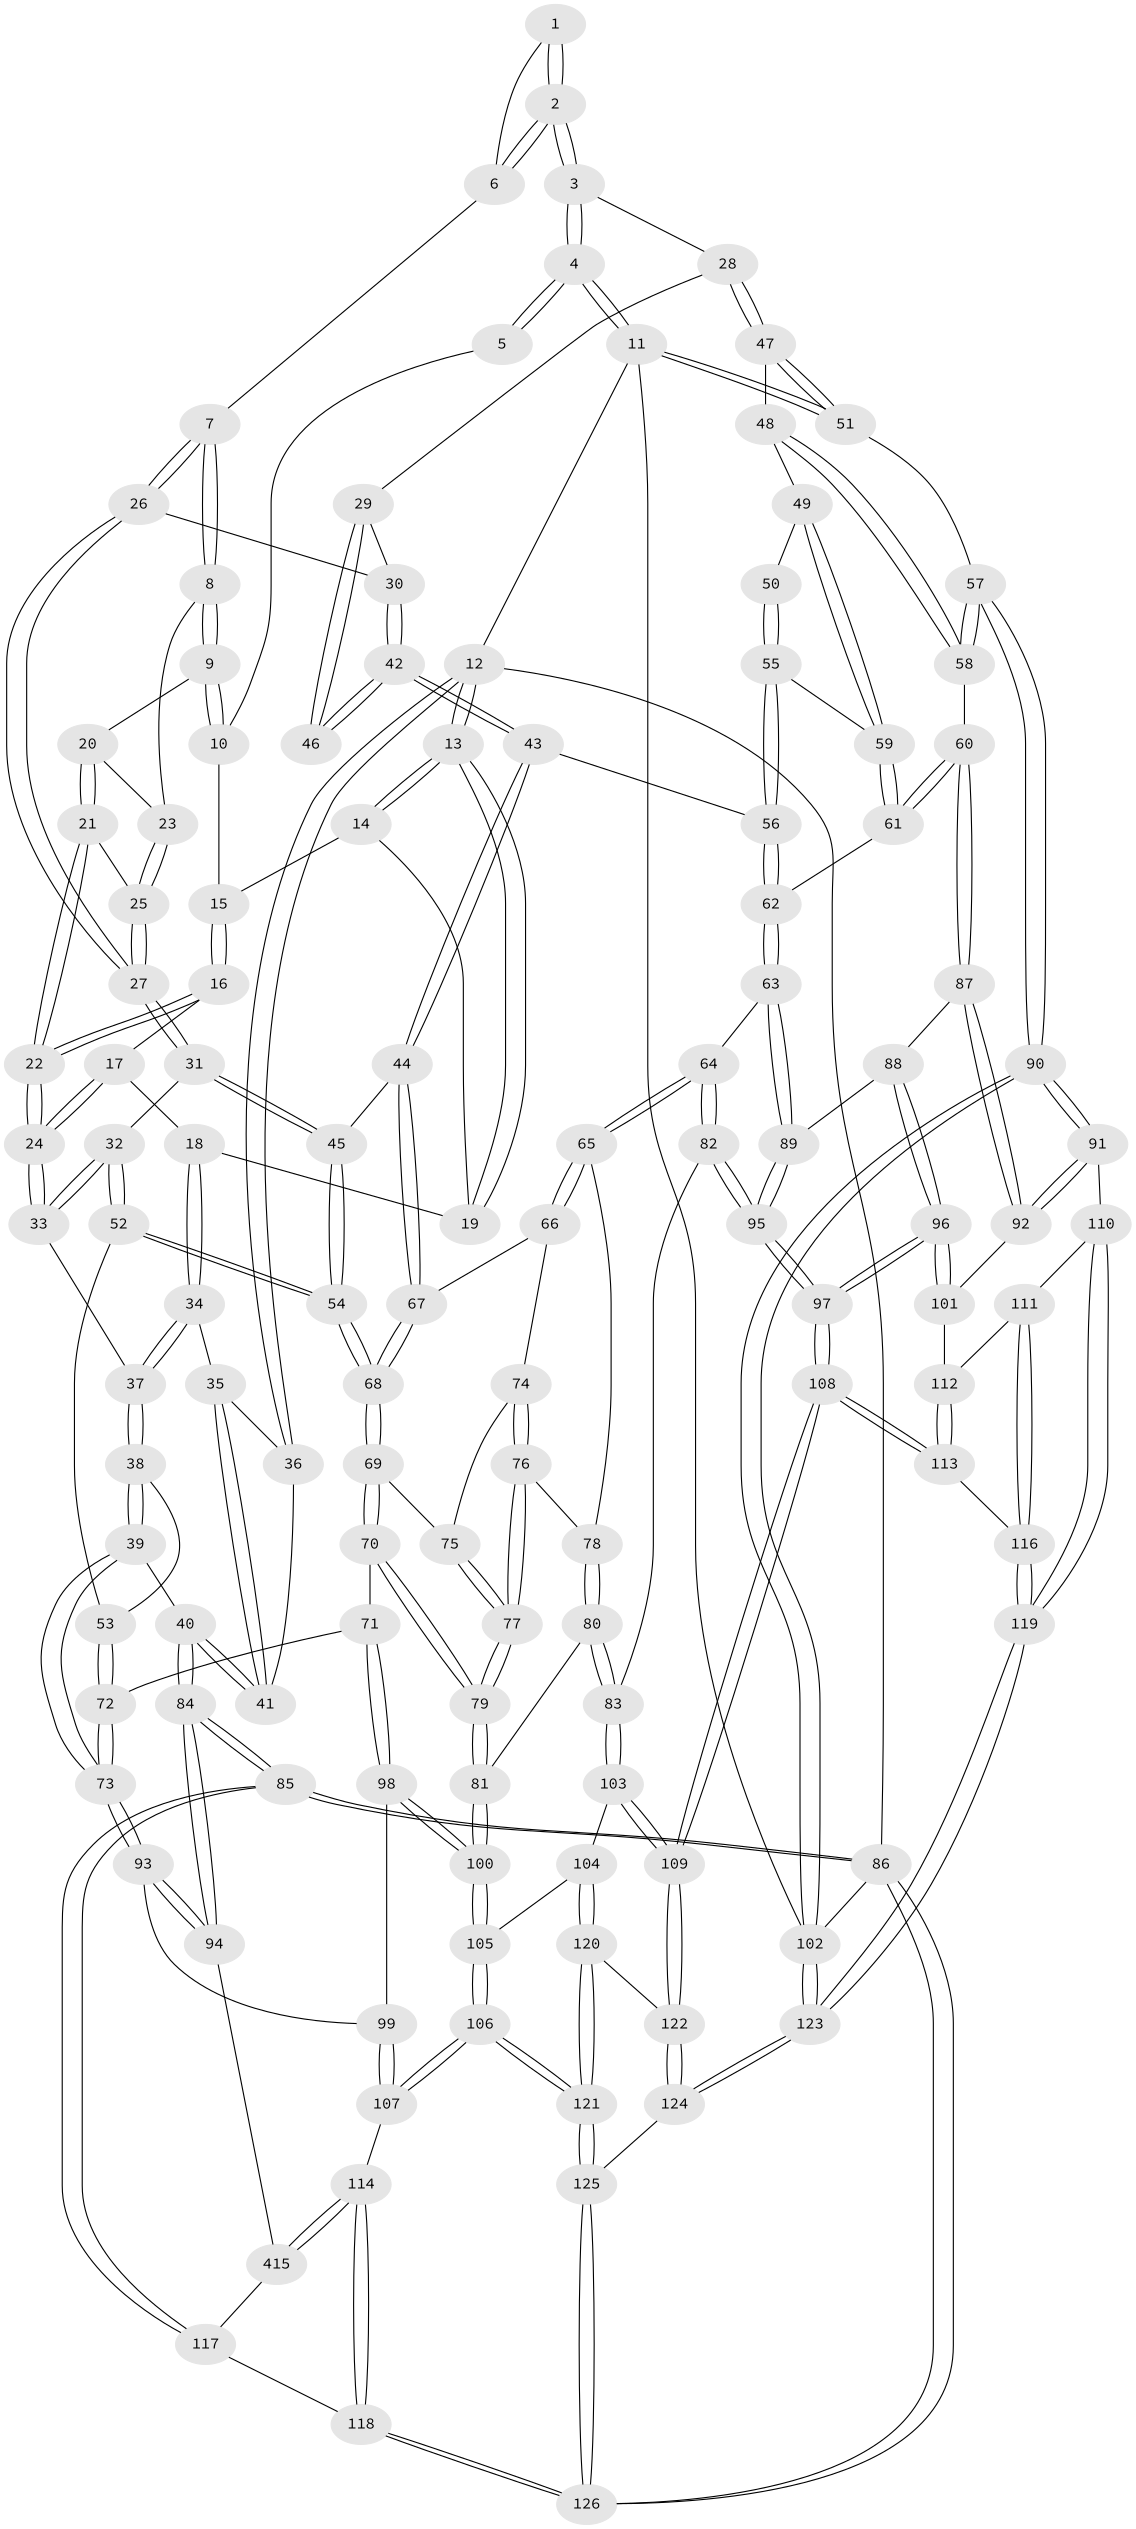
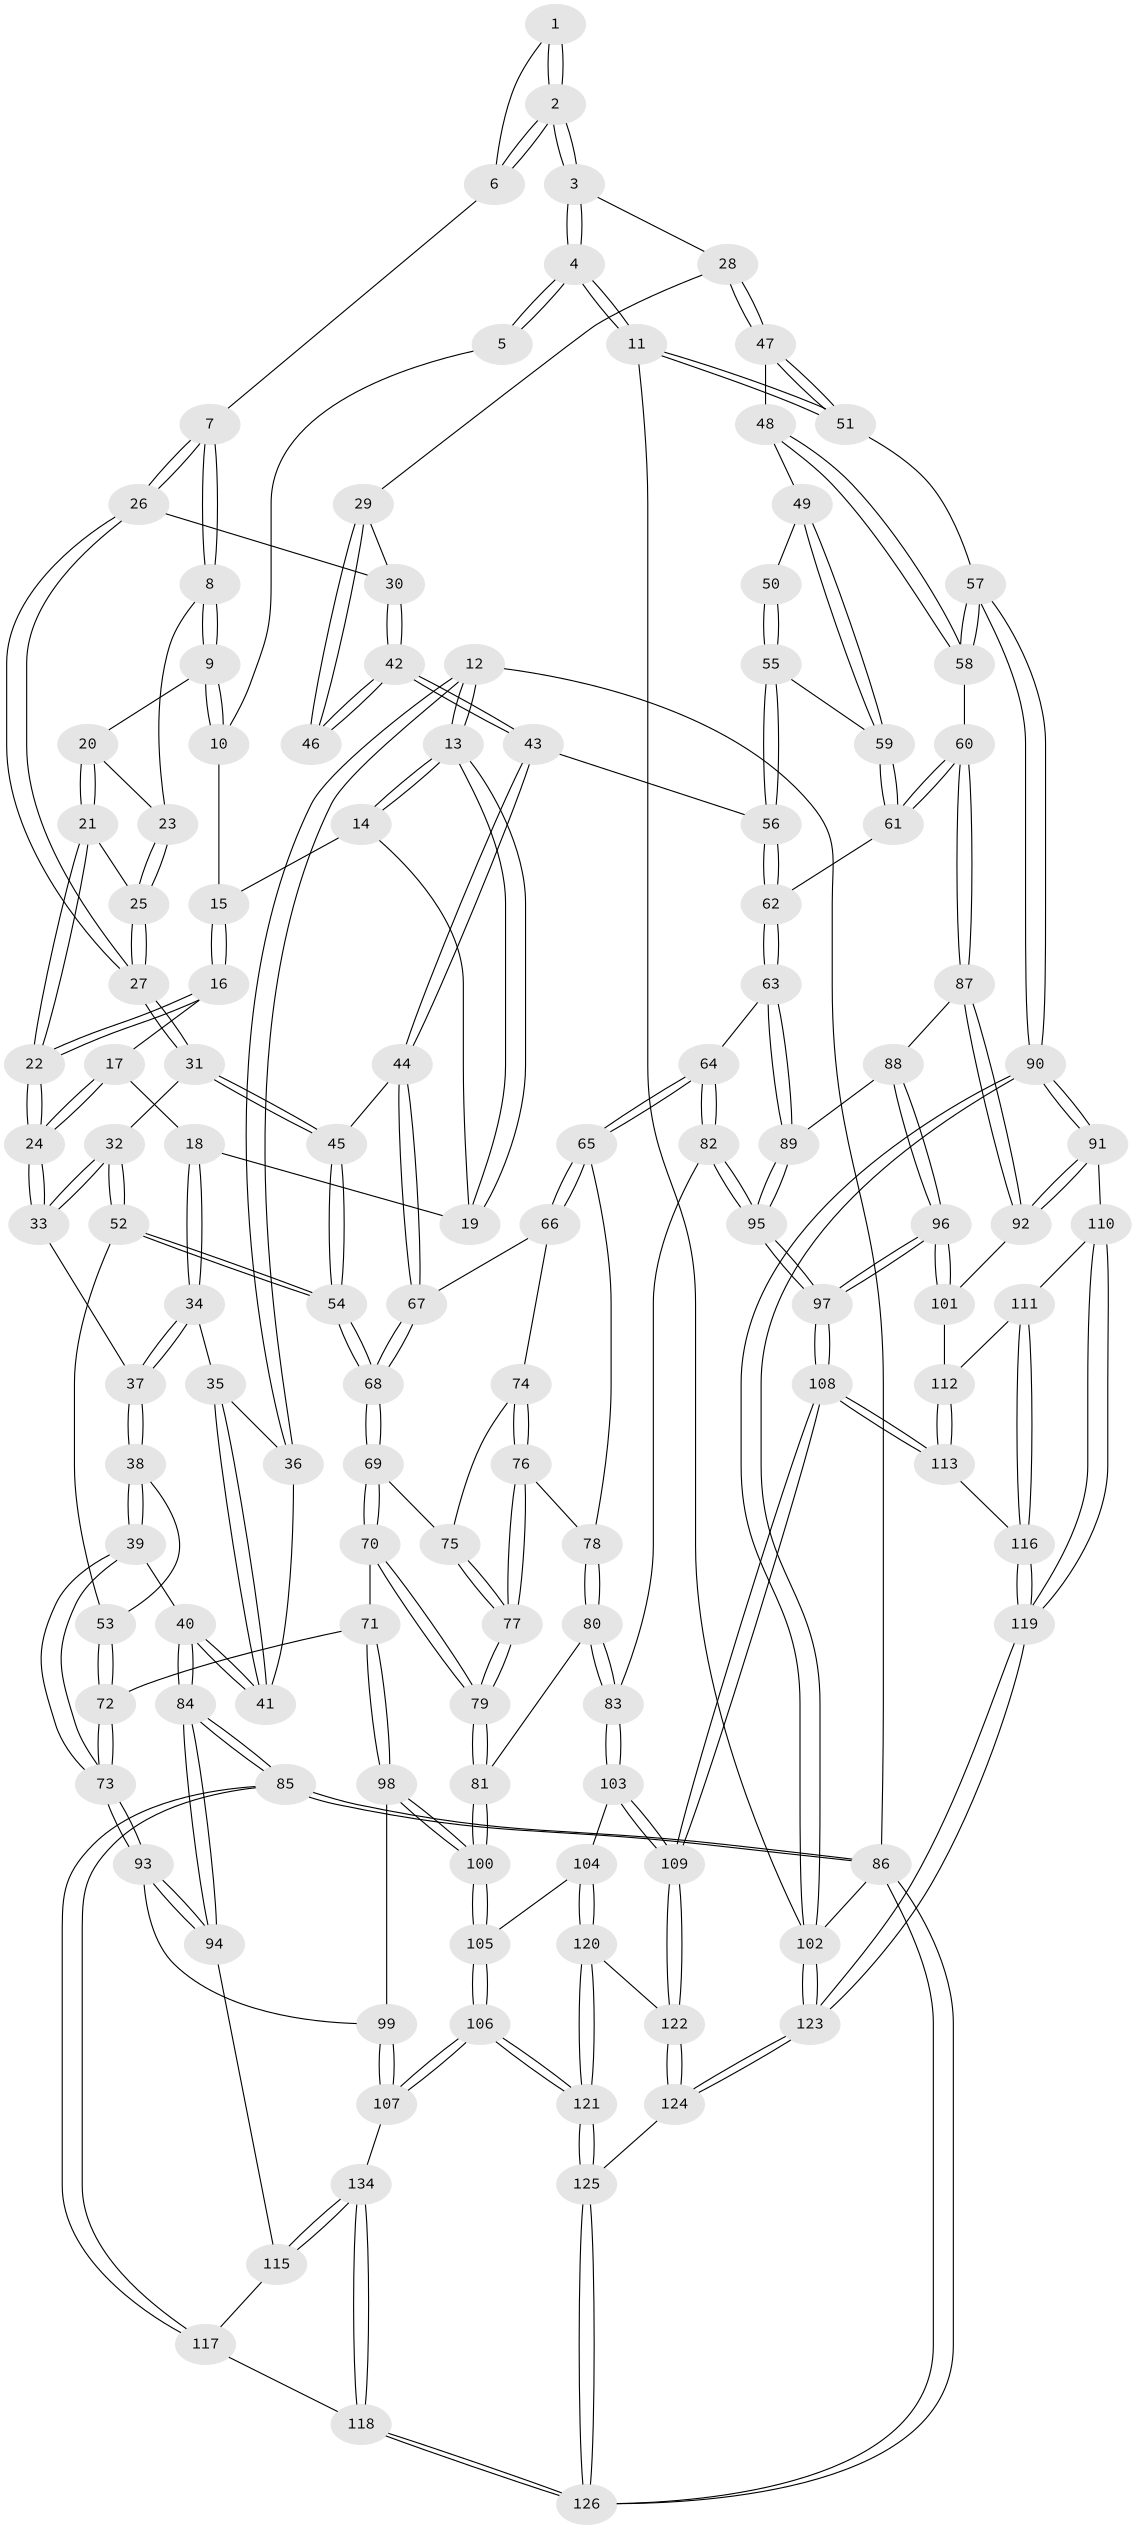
(556, 504) -> none
(361, 2184) -> (361, 2184)
(277, 2264) -> (277, 2264)
